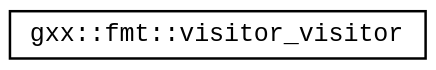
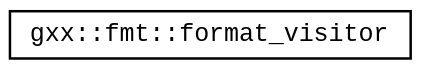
(218, 35) -> (210, 35)
